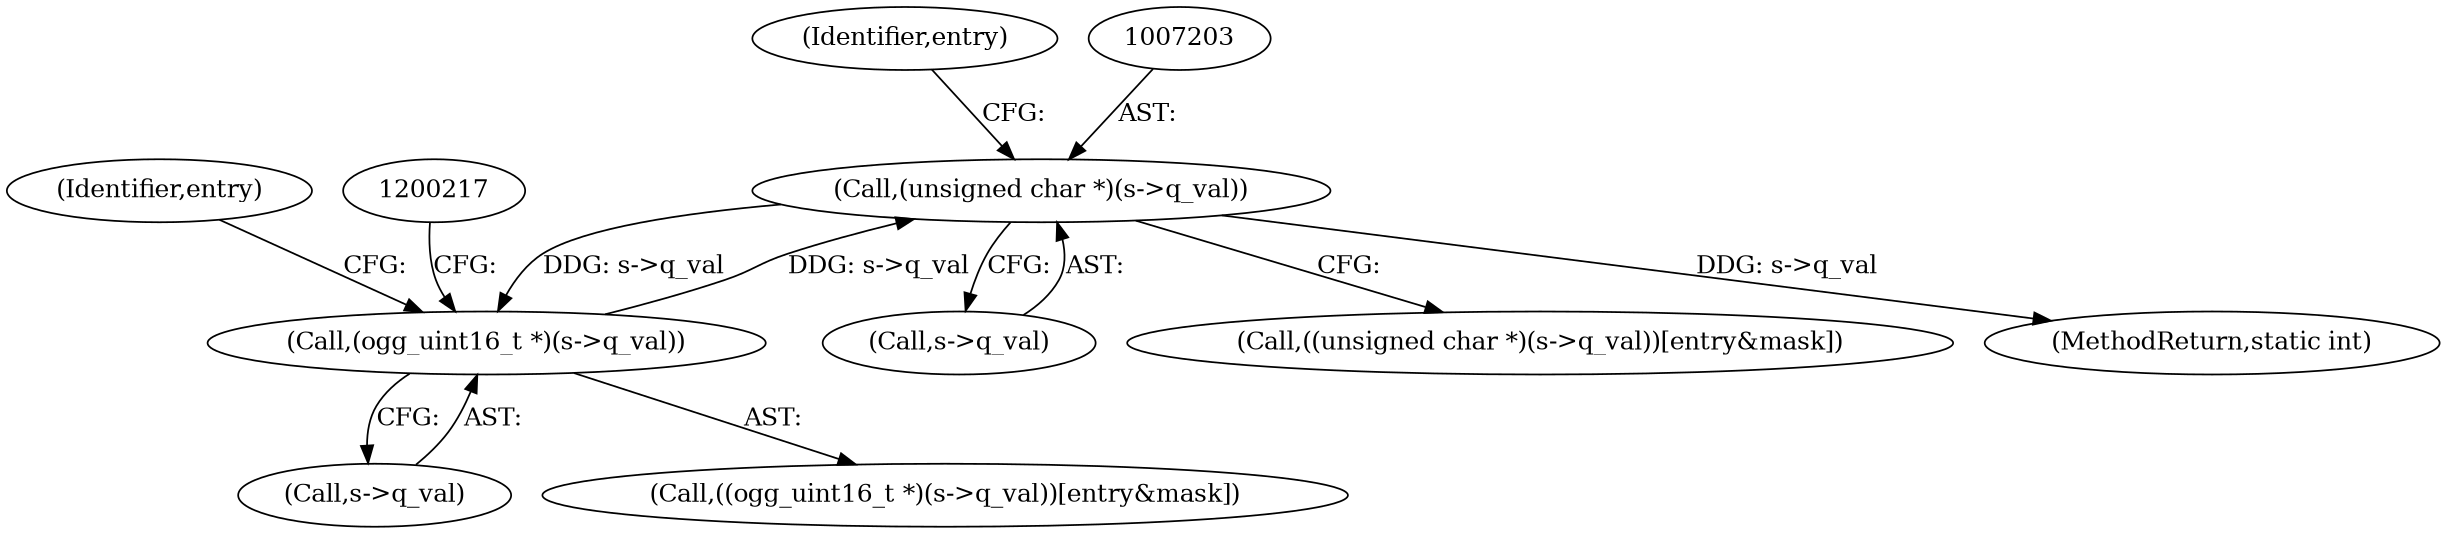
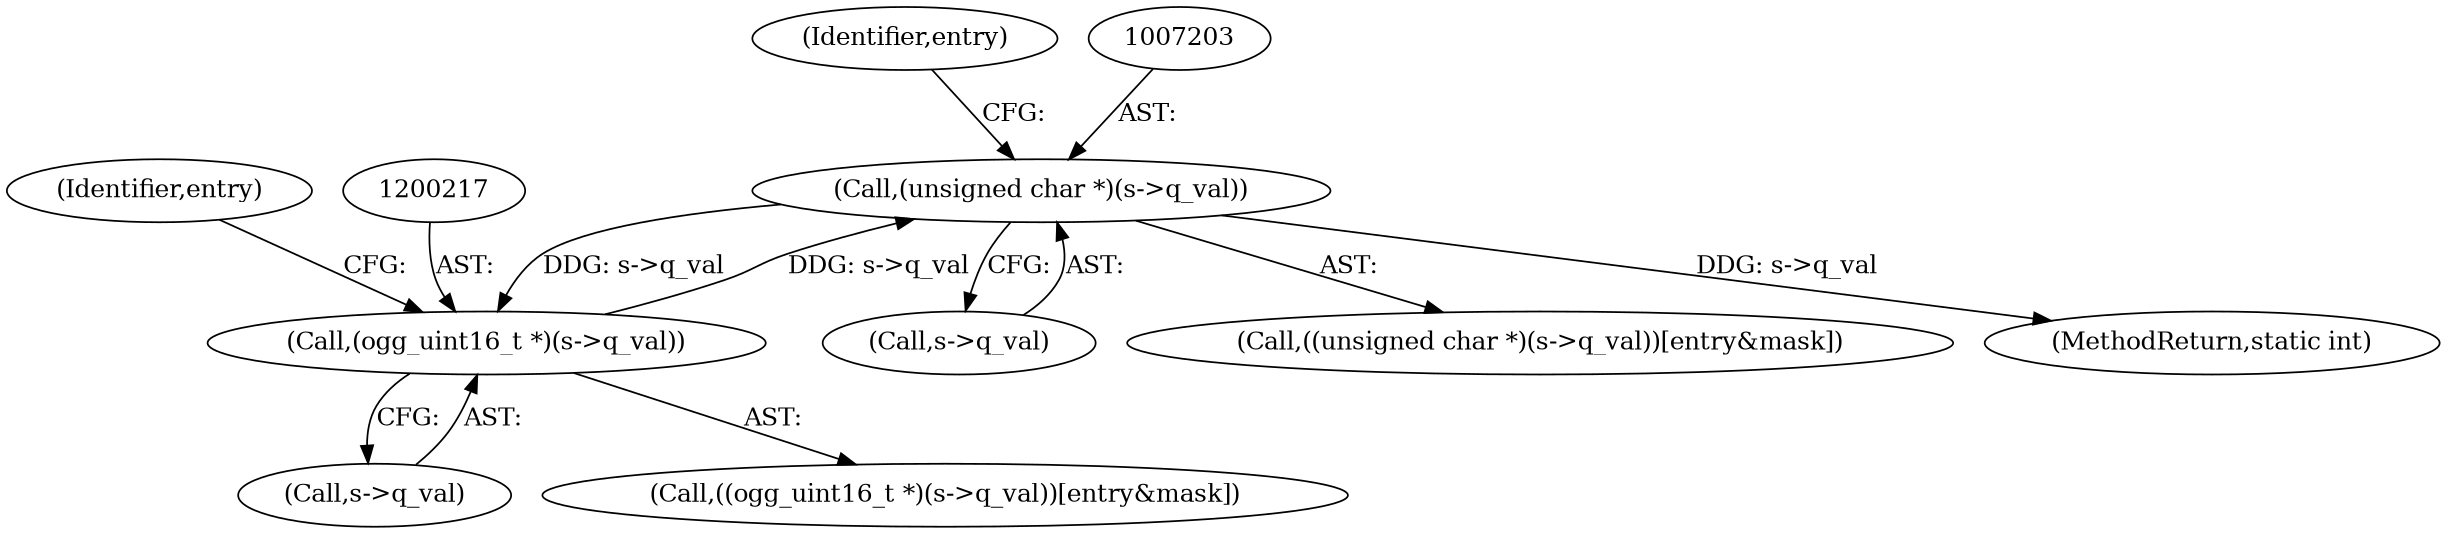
(469, 267) -> (469, 267)
(1353, 267) -> (1353, 267)
